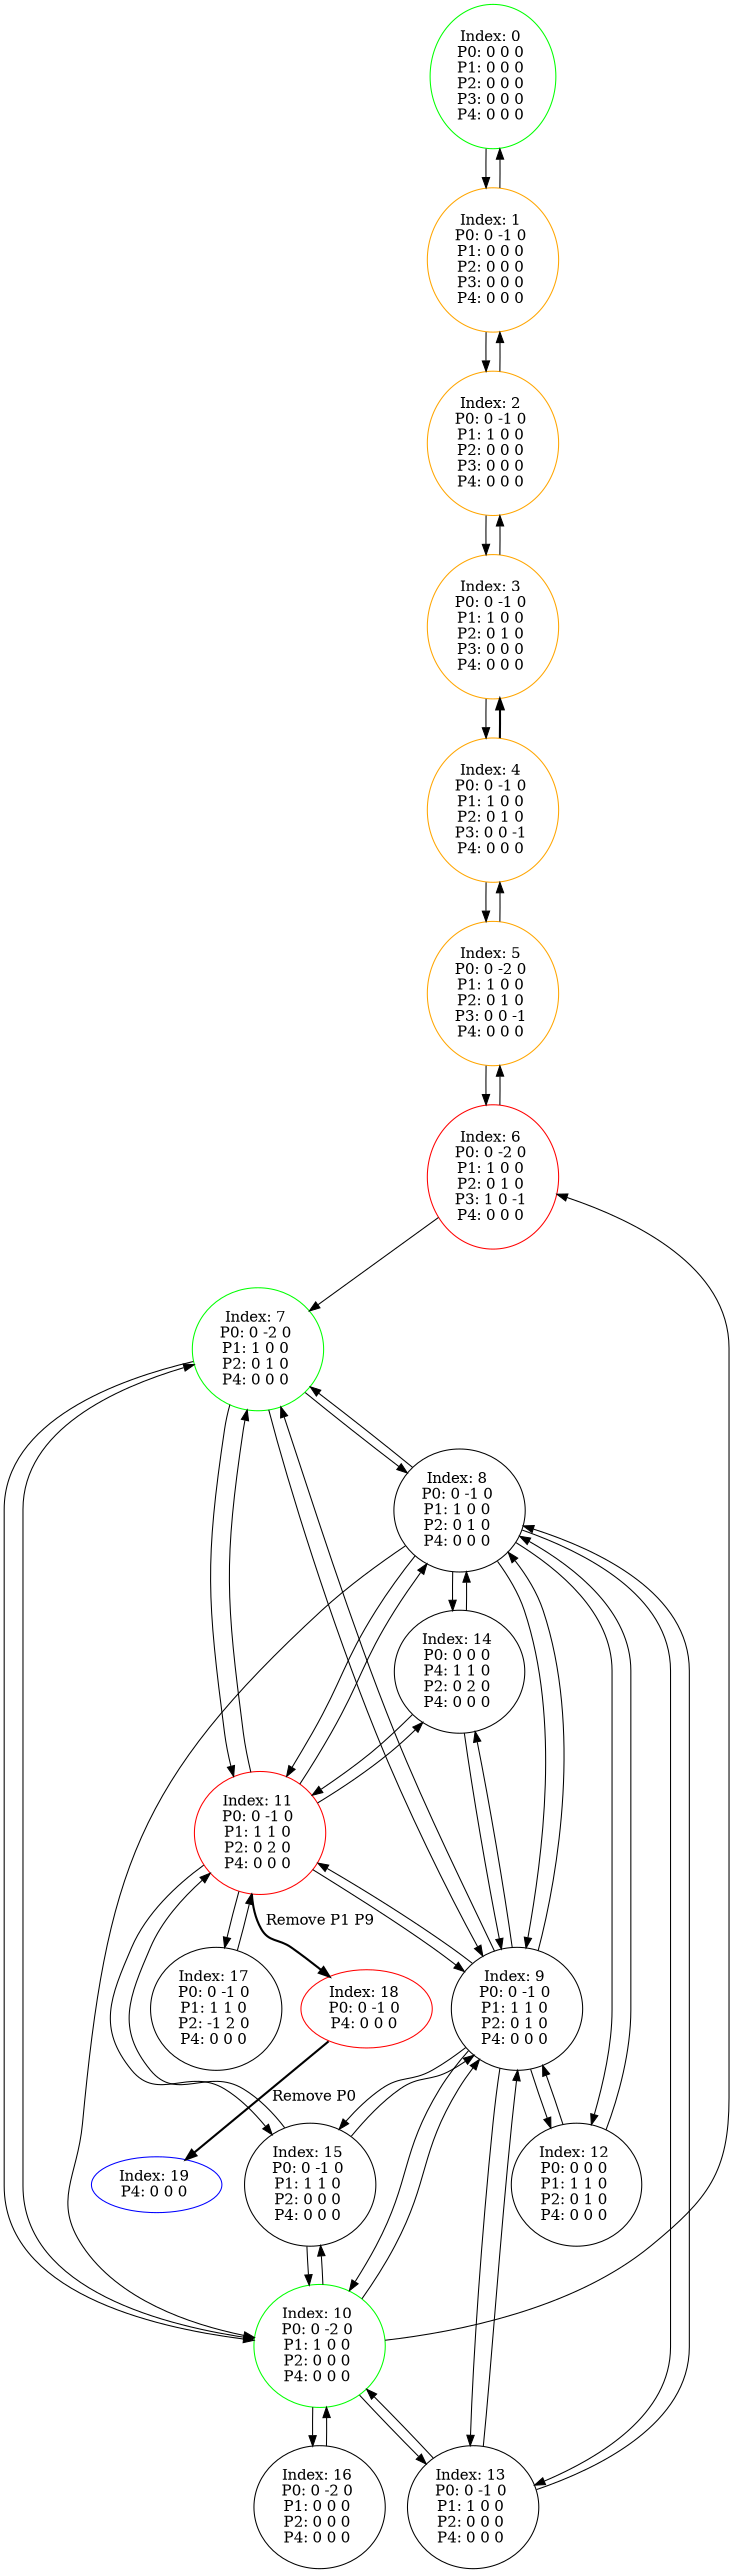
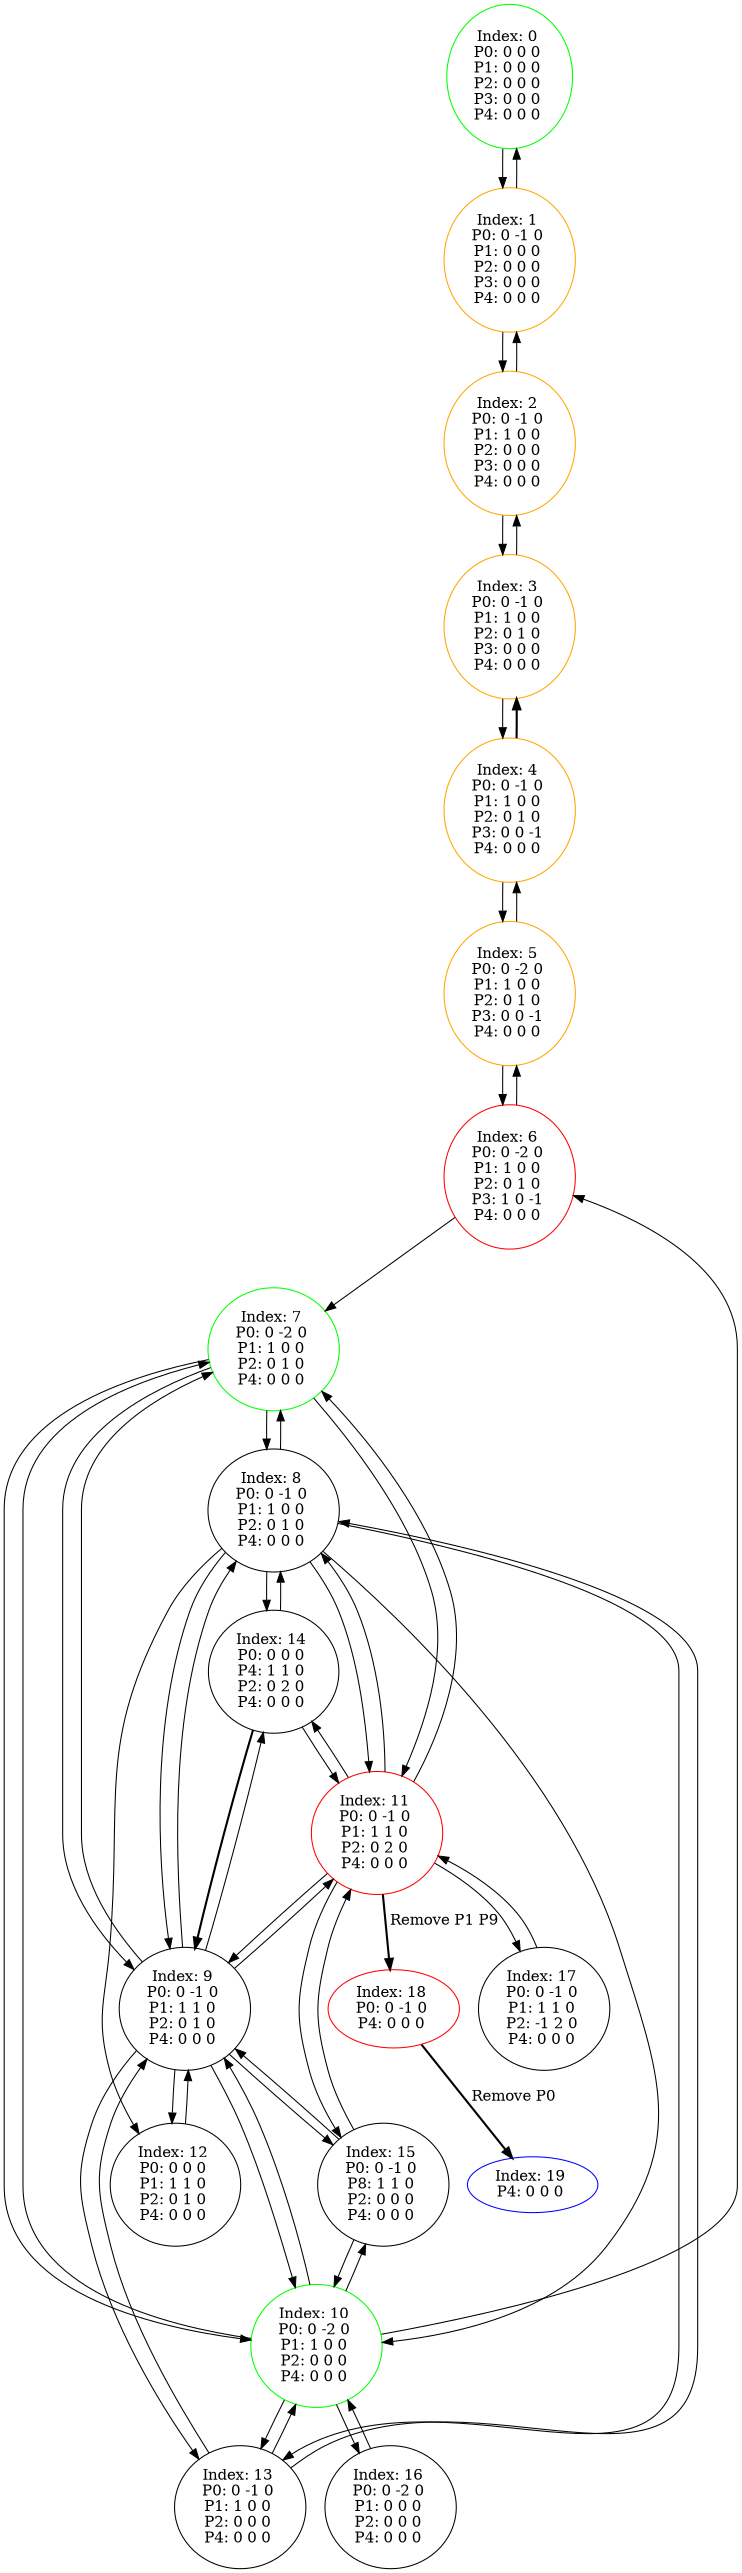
(631, 1816) -> none
(481, 1836) -> (224, 1834)
(310, 2185) -> (383, 2185)
